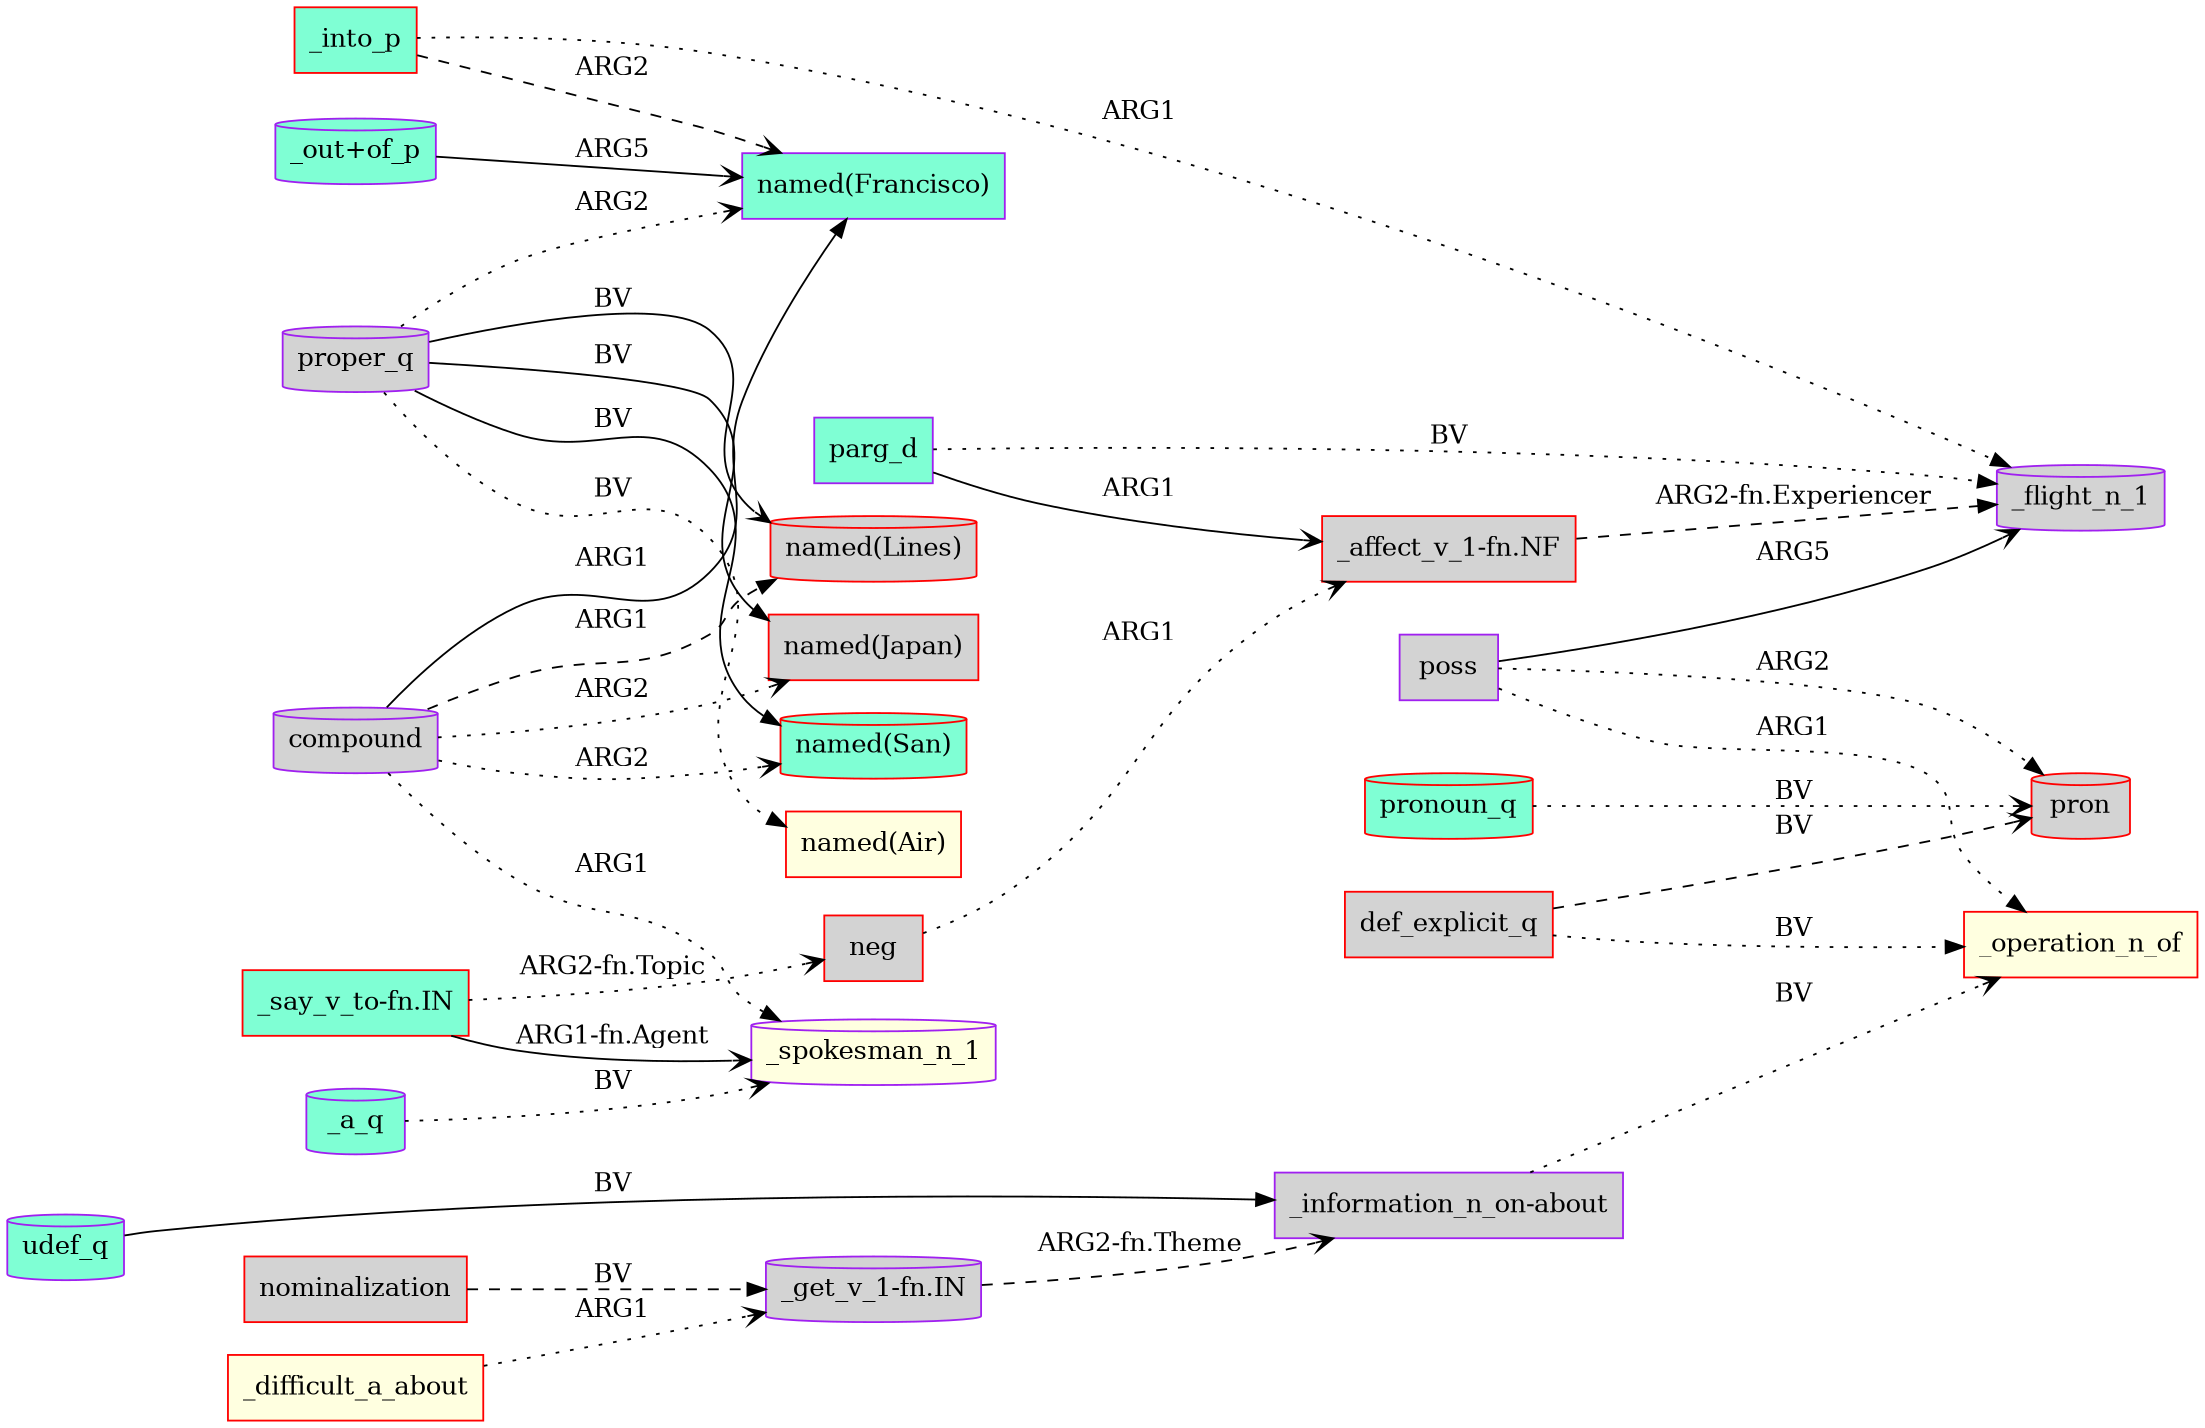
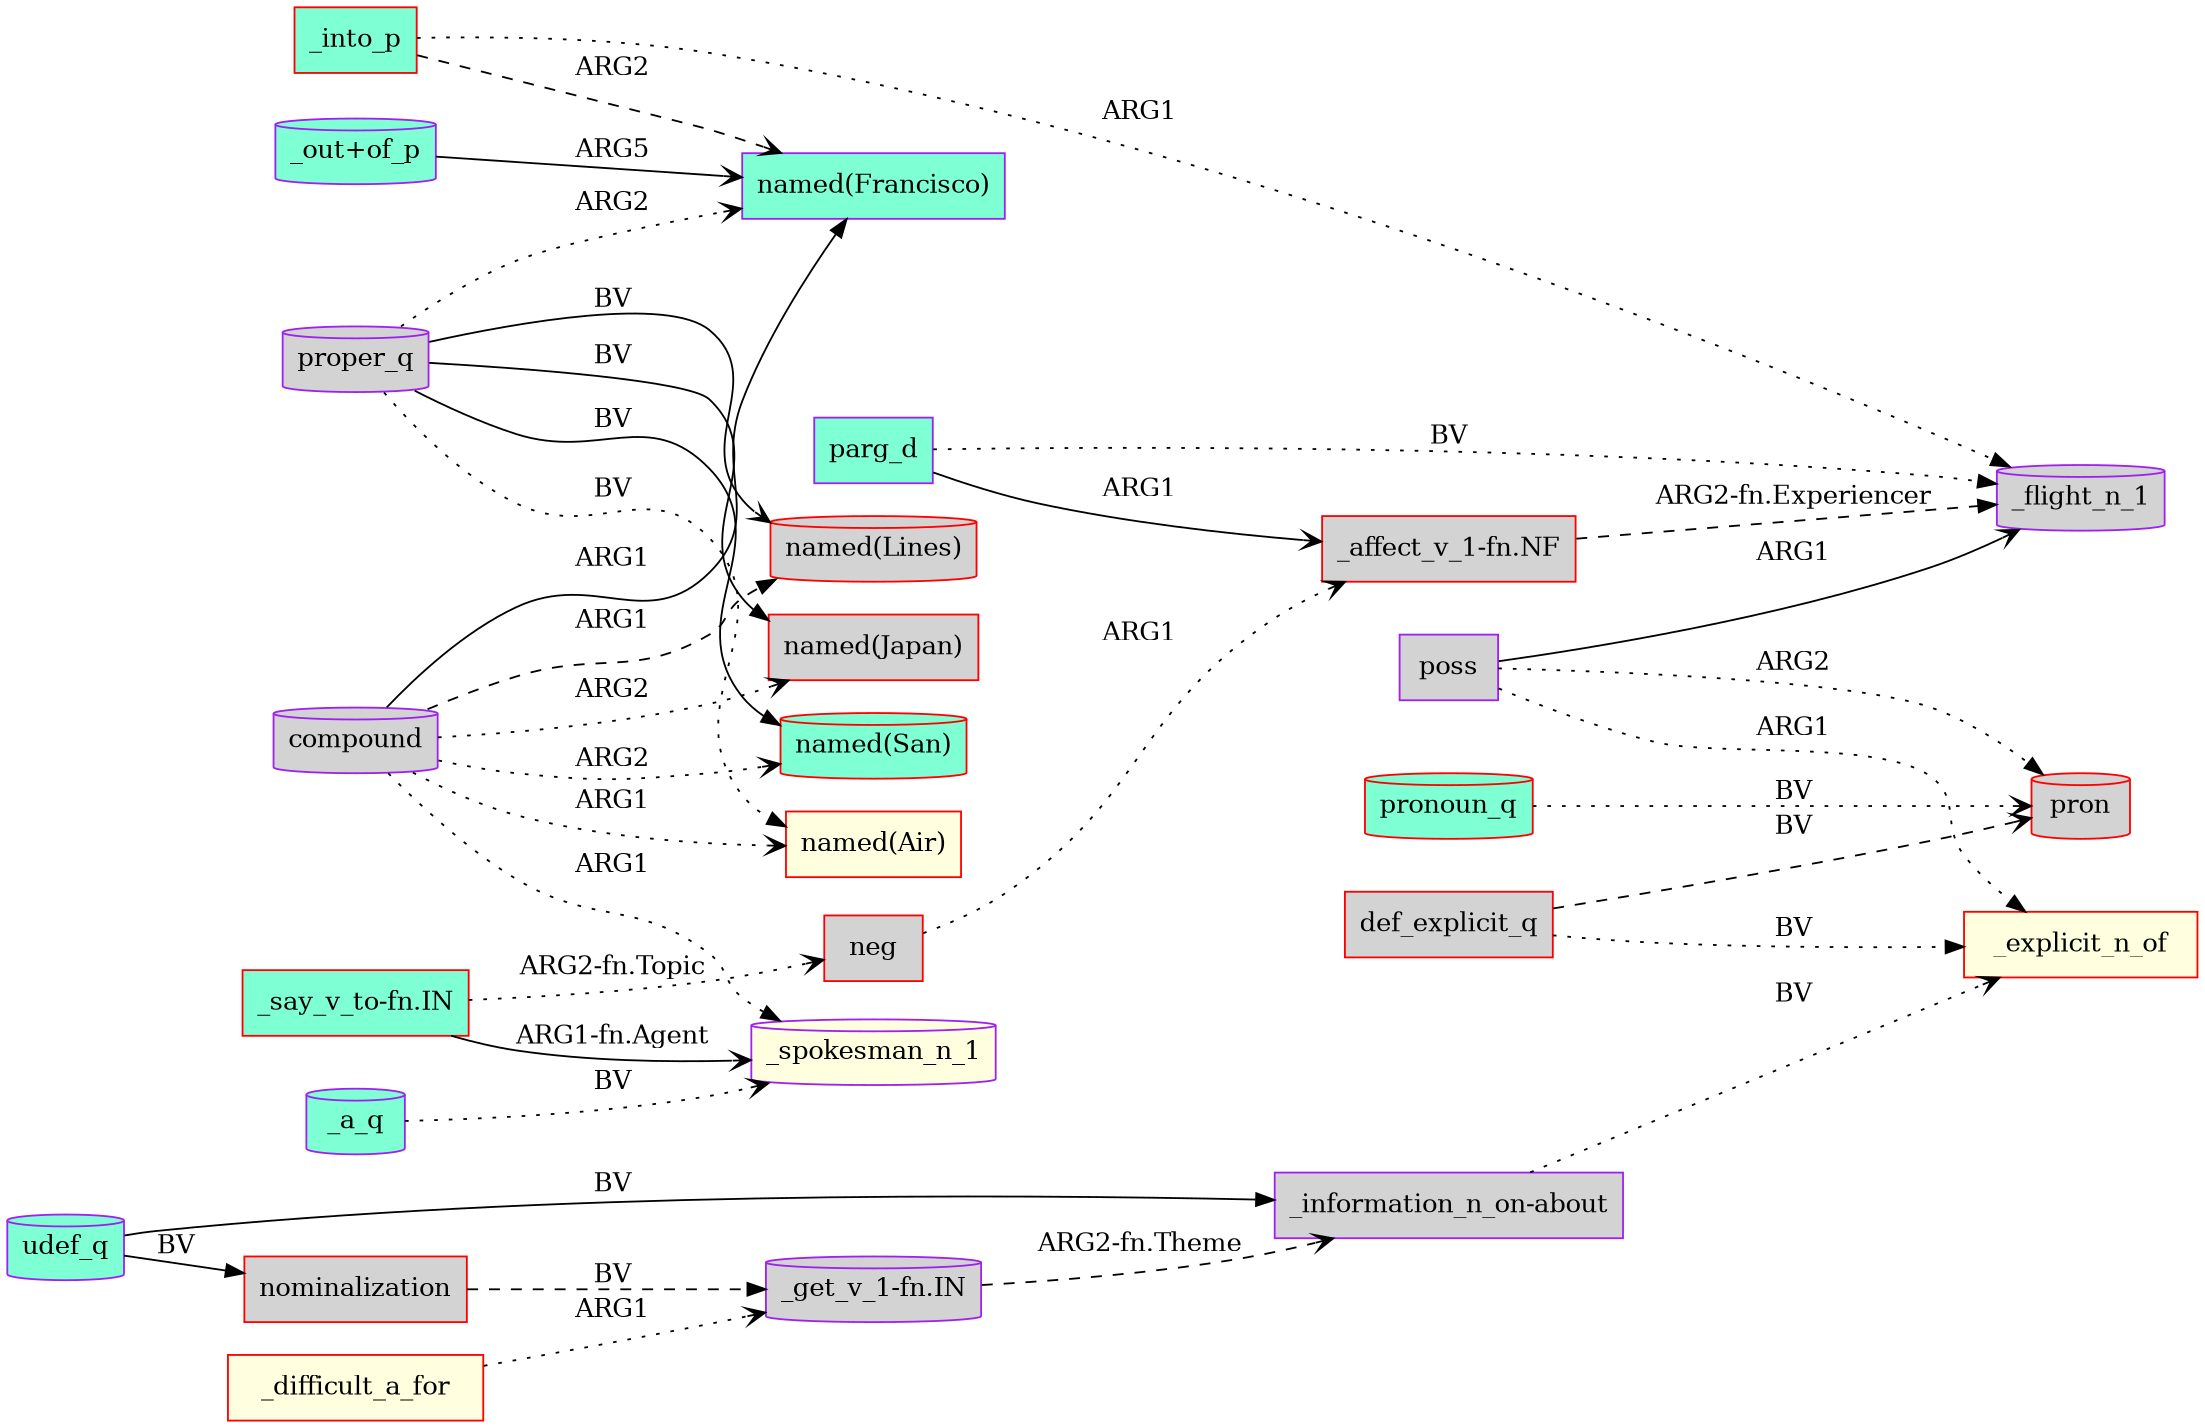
(1794, 553) -> (1794, 553)
none -> (585, 830)
(2081, 945) -> (2081, 945)
none -> (175, 1263)
(356, 1388) -> (356, 1388)
